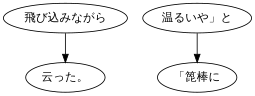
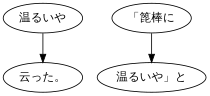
(65, 18) -> (43, 18)
(197, 44) -> (152, 44)
